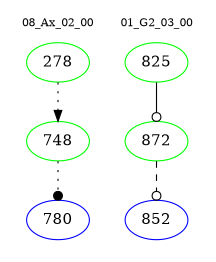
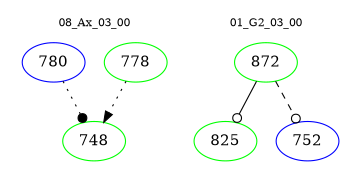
(58, 24) -> (95, 24)
(58, 62) -> (136, 62)
(157, 97) -> (248, 98)
(58, 176) -> (72, 98)
(157, 220) -> (308, 141)
